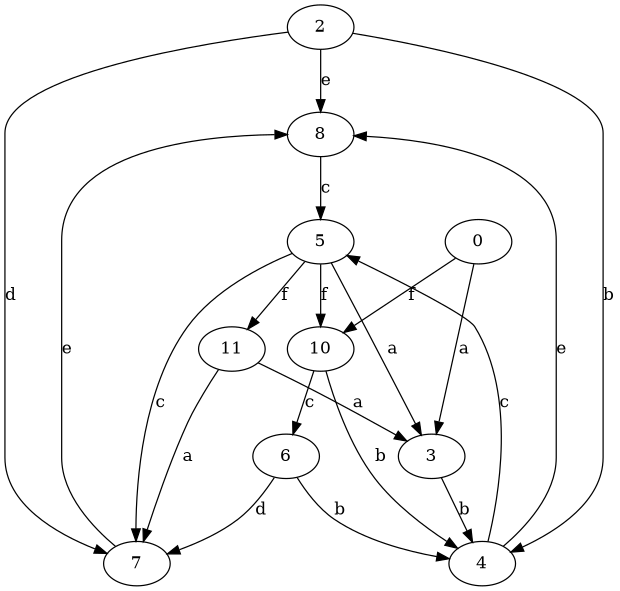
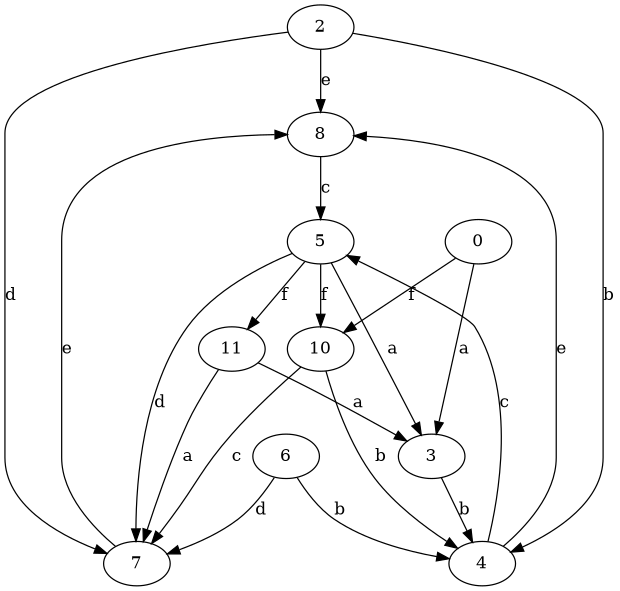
(305, 397) -> (223, 444)
(160, 403) -> (160, 403)
